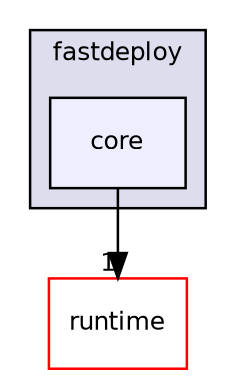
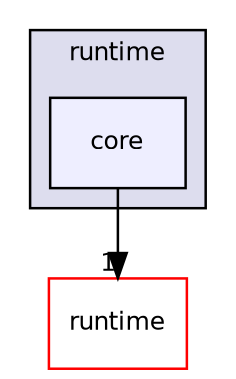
(118, 54) -> (118, 54)
